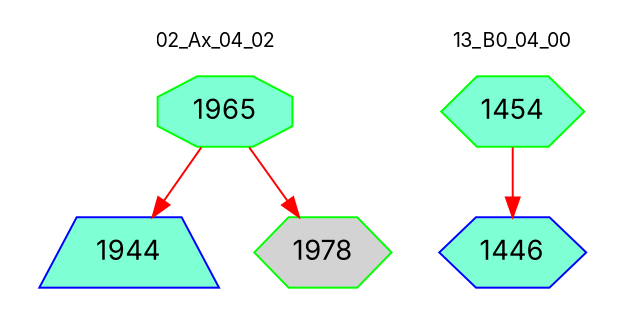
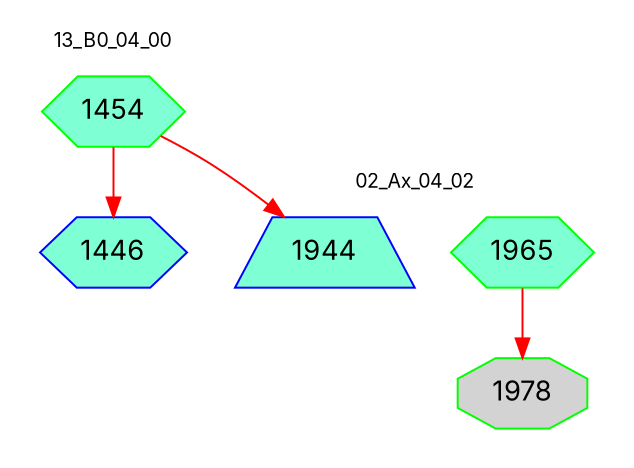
(225, 112) -> (523, 252)
(183, 174) -> (232, 178)
(323, 252) -> (523, 393)
